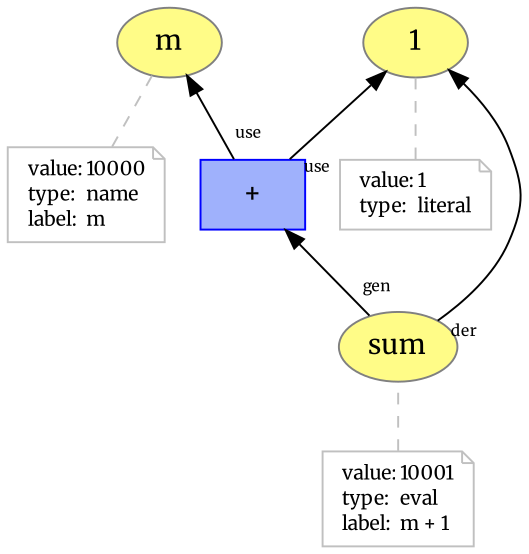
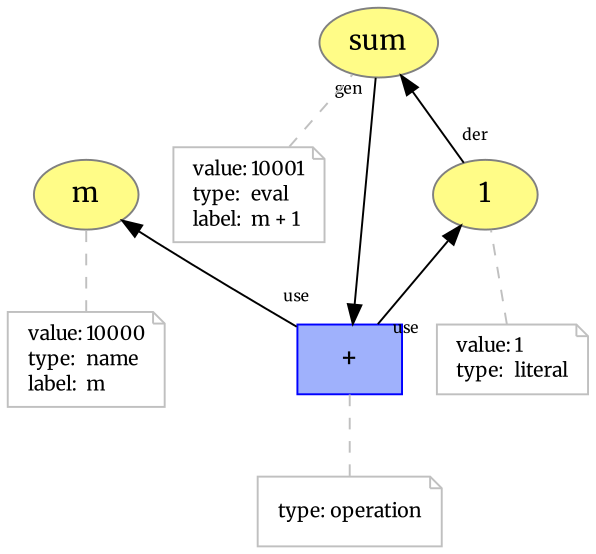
(519, 209) -> (438, 127)
none -> (350, 512)
